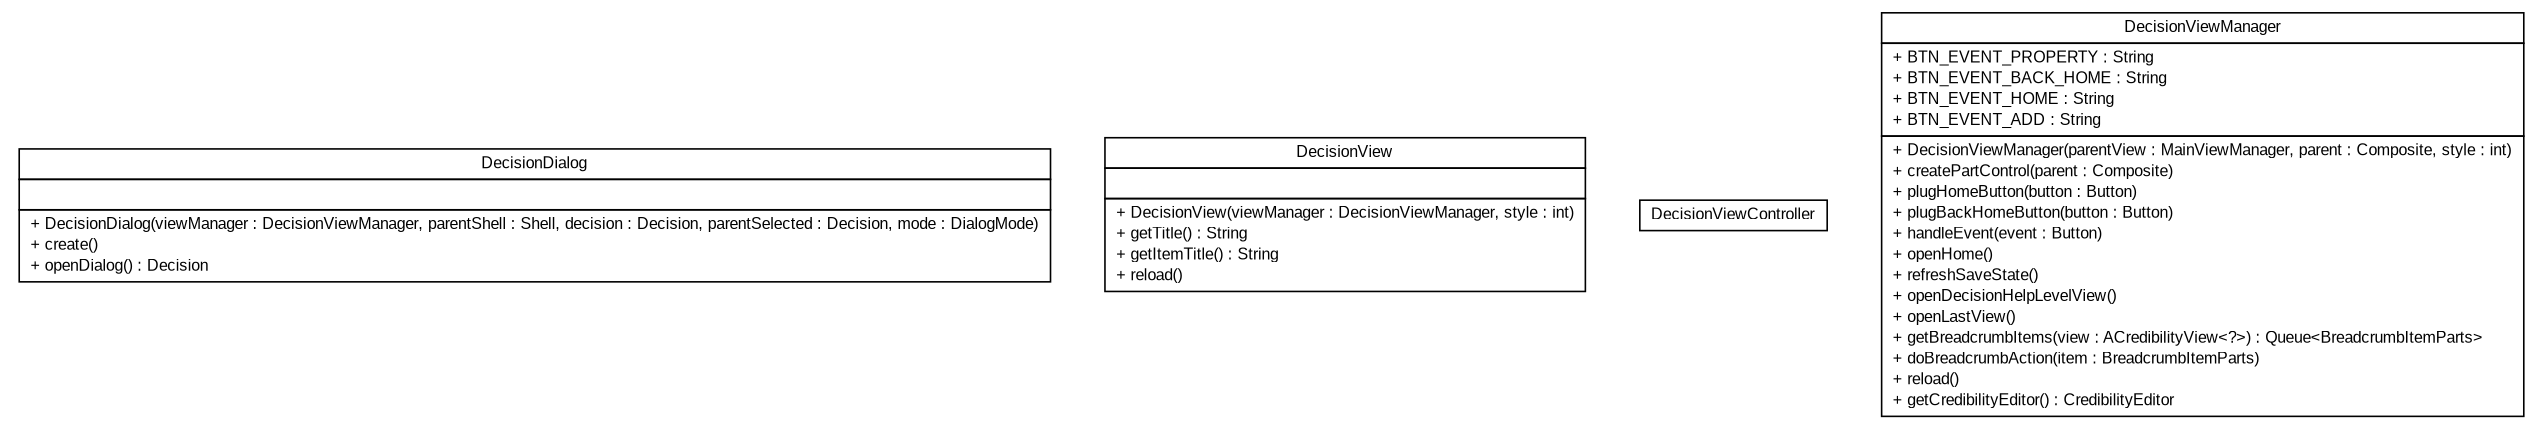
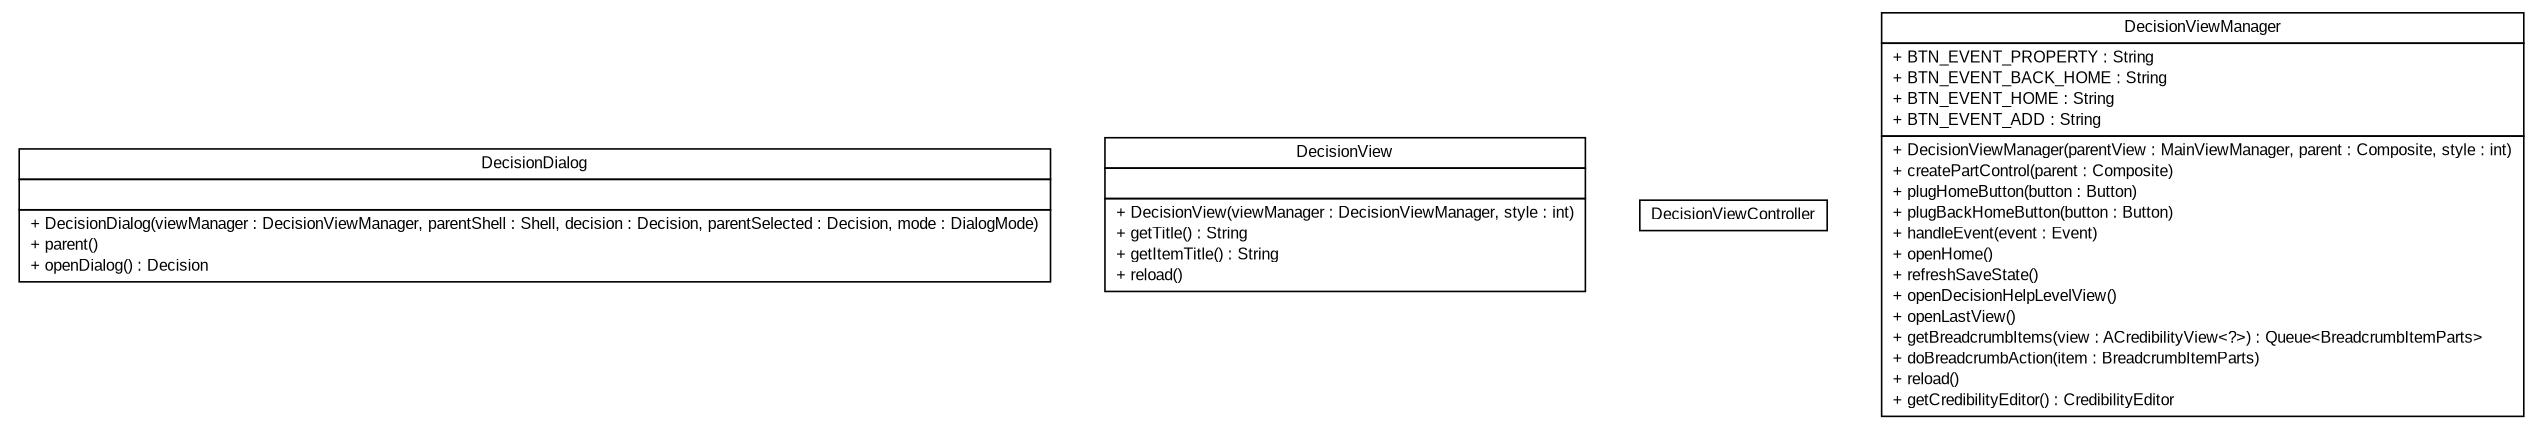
(1998, 234) -> (1995, 234)
(65, 245) -> (65, 245)
